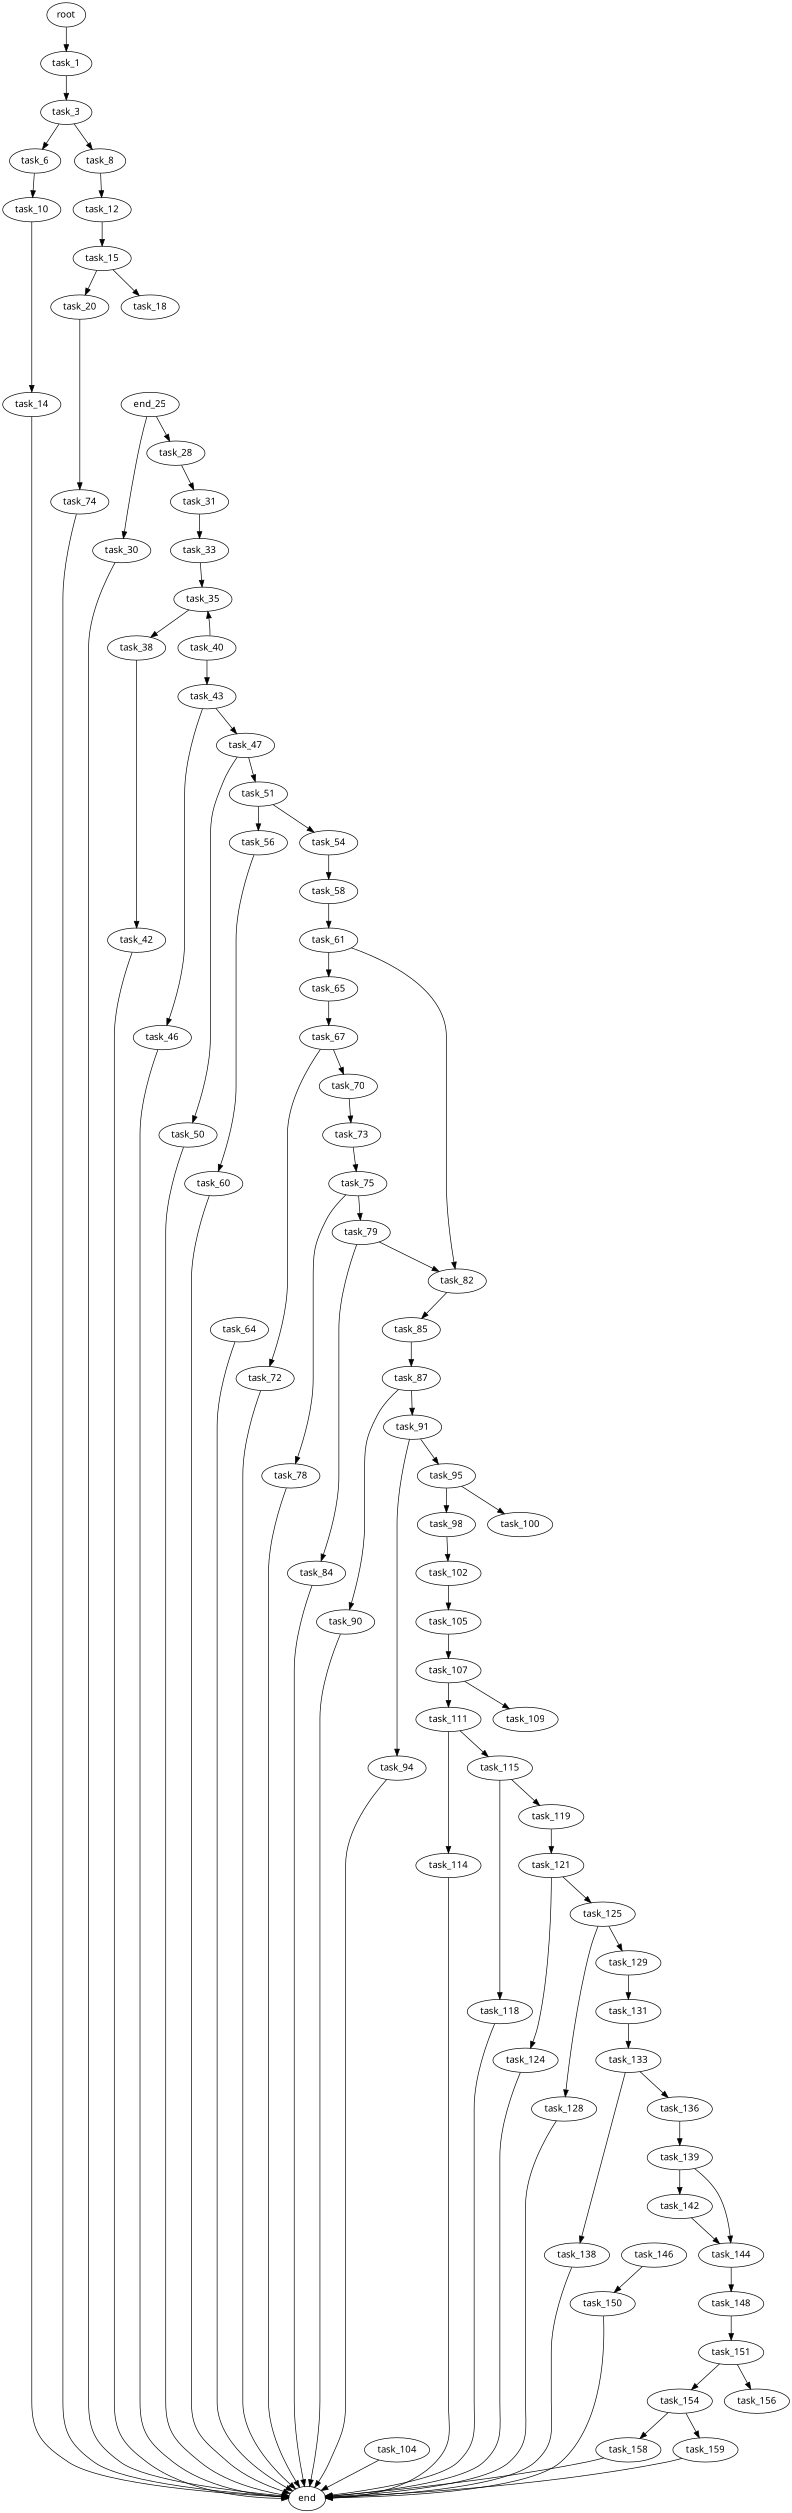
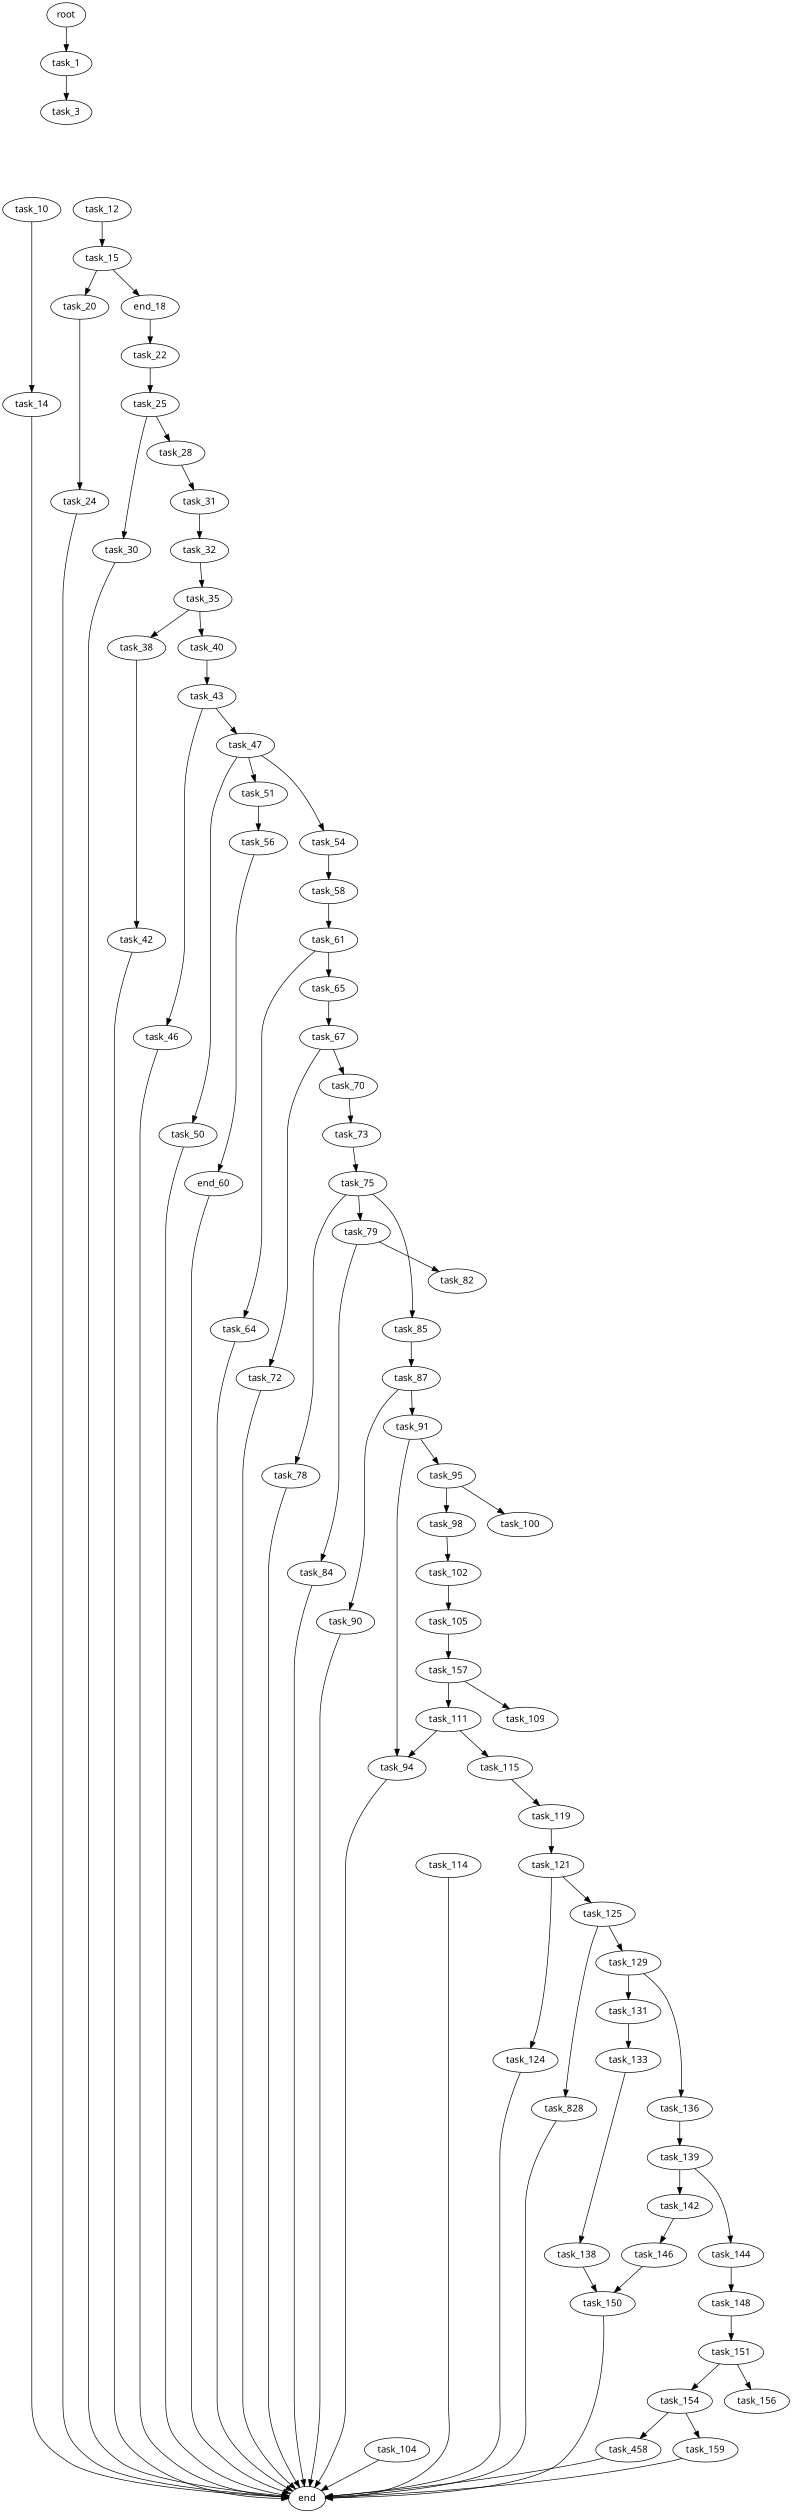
(35, 161) -> none
(100, 161) -> none
(150, 307) -> (150, 307)
none -> (150, 356)
(150, 404) -> (150, 404)
(80, 502) -> (80, 502)
(200, 551) -> (200, 551)
(210, 627) -> (200, 620)
(291, 817) -> (296, 785)
(446, 1081) -> (262, 1123)
(214, 1184) -> (214, 1184)
(437, 1303) -> (406, 1247)
(448, 1671) -> (448, 1671)
(448, 1789) -> (425, 1742)
(500, 2012) -> none
(652, 2082) -> (676, 2026)
(564, 2109) -> (564, 2109)
(703, 2228) -> (669, 2228)
(628, 2450) -> (628, 2450)
(533, 2463) -> (588, 2276)
